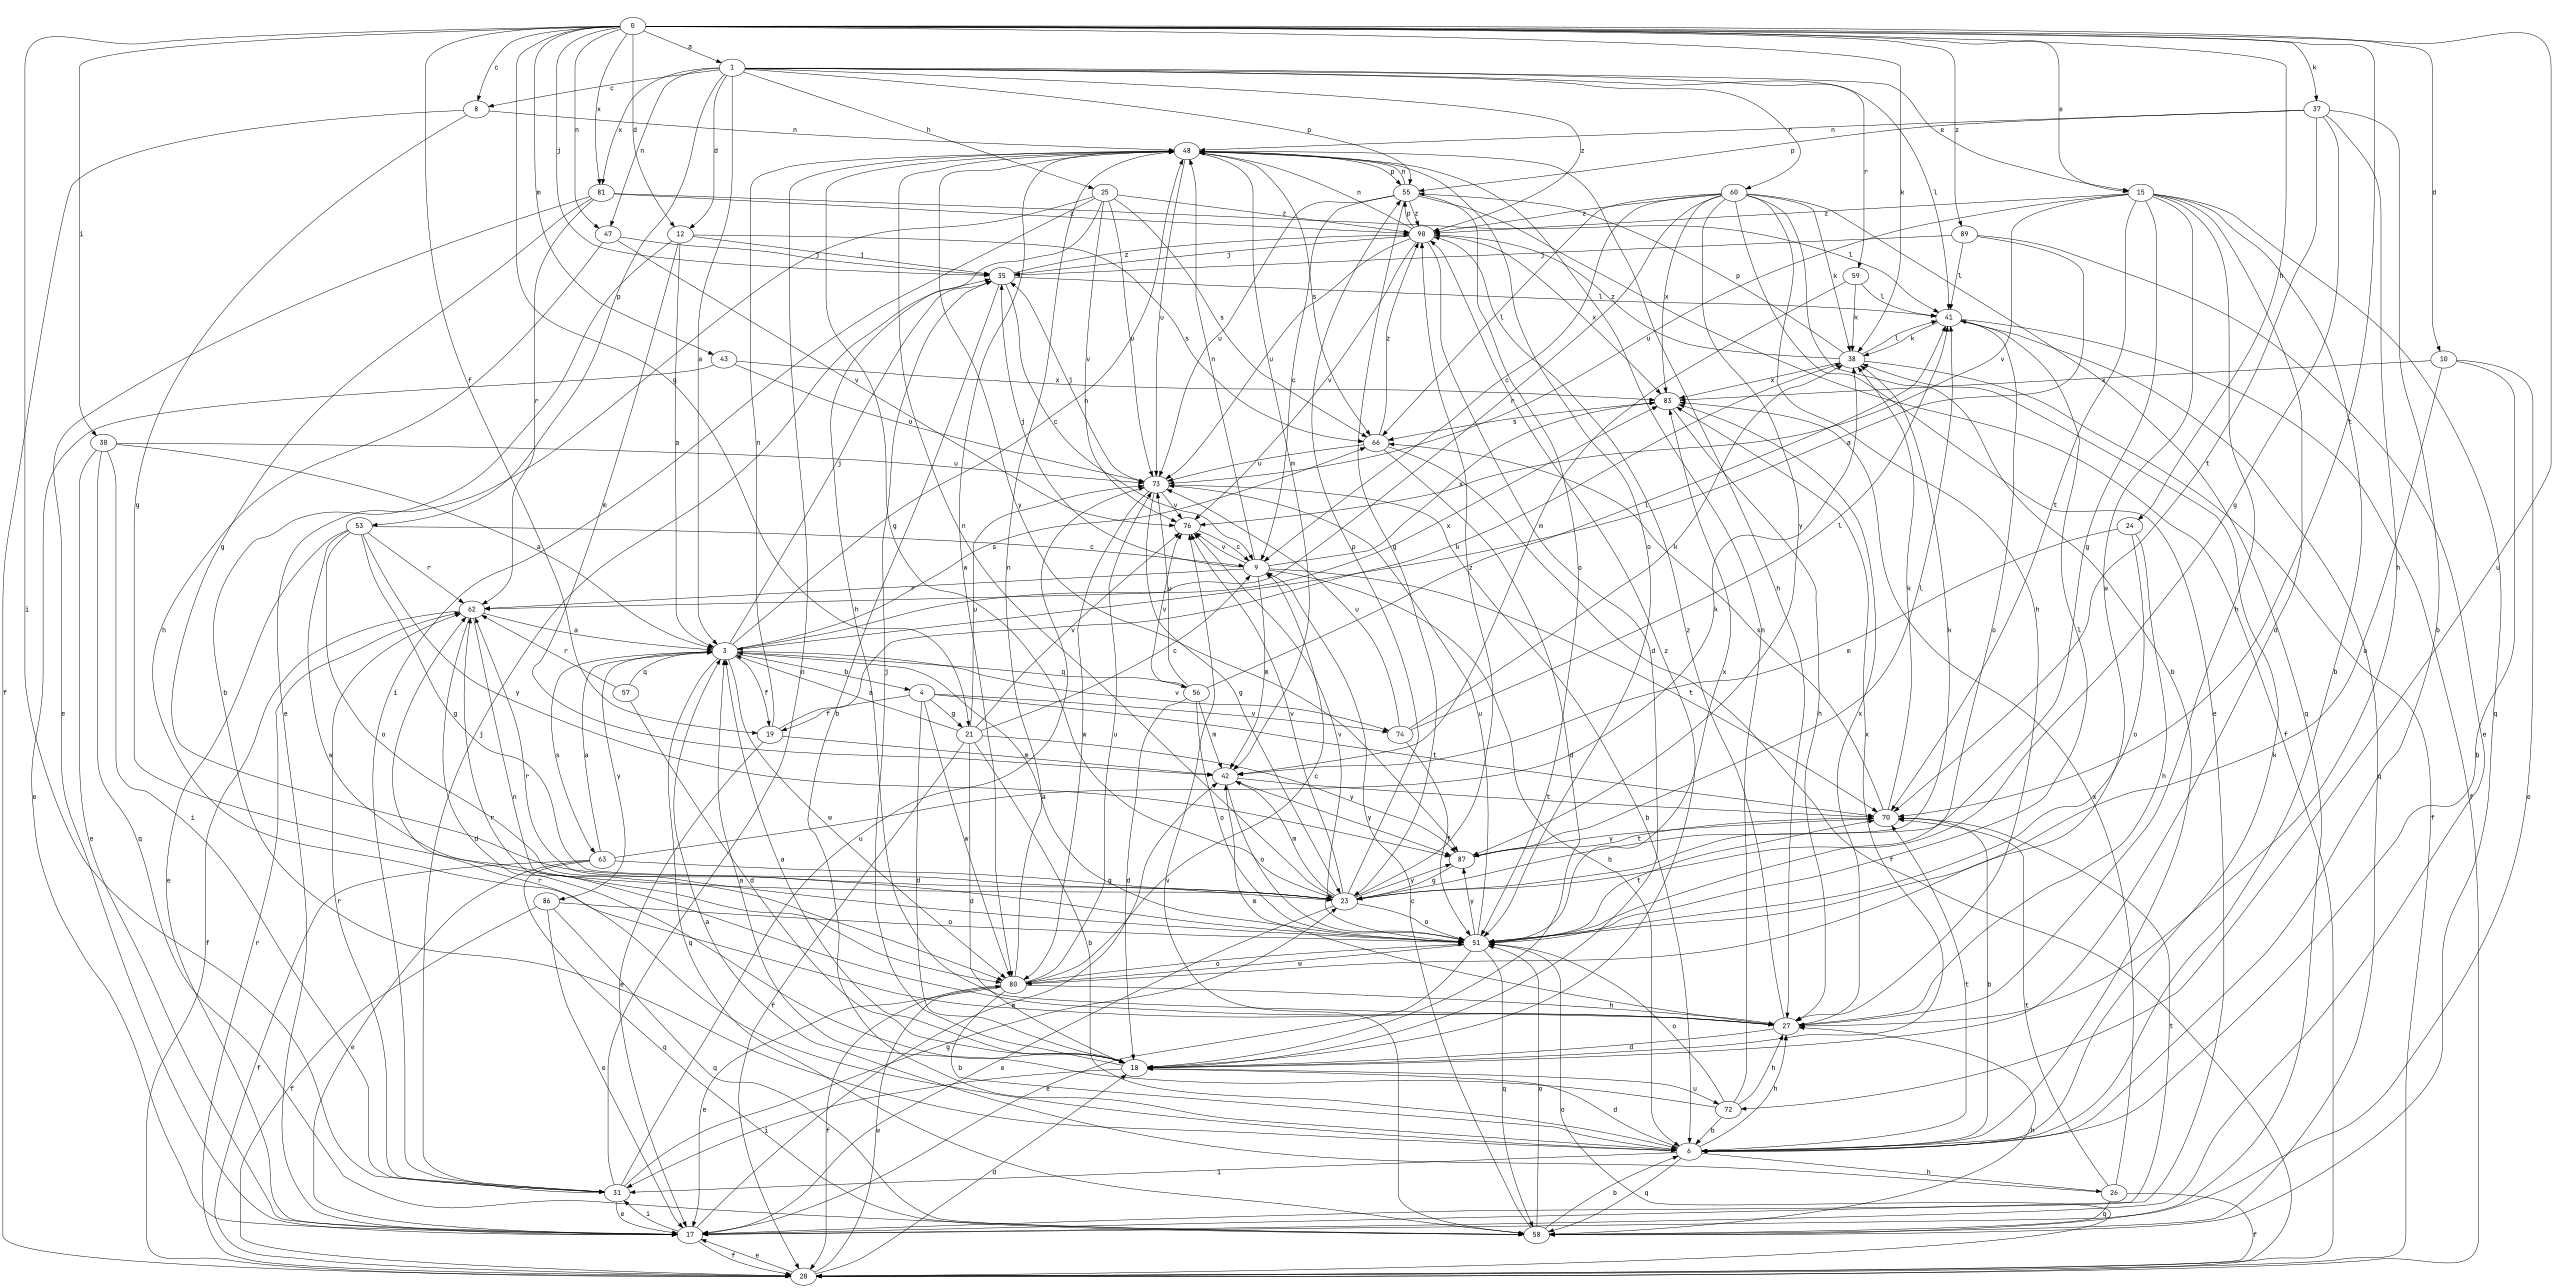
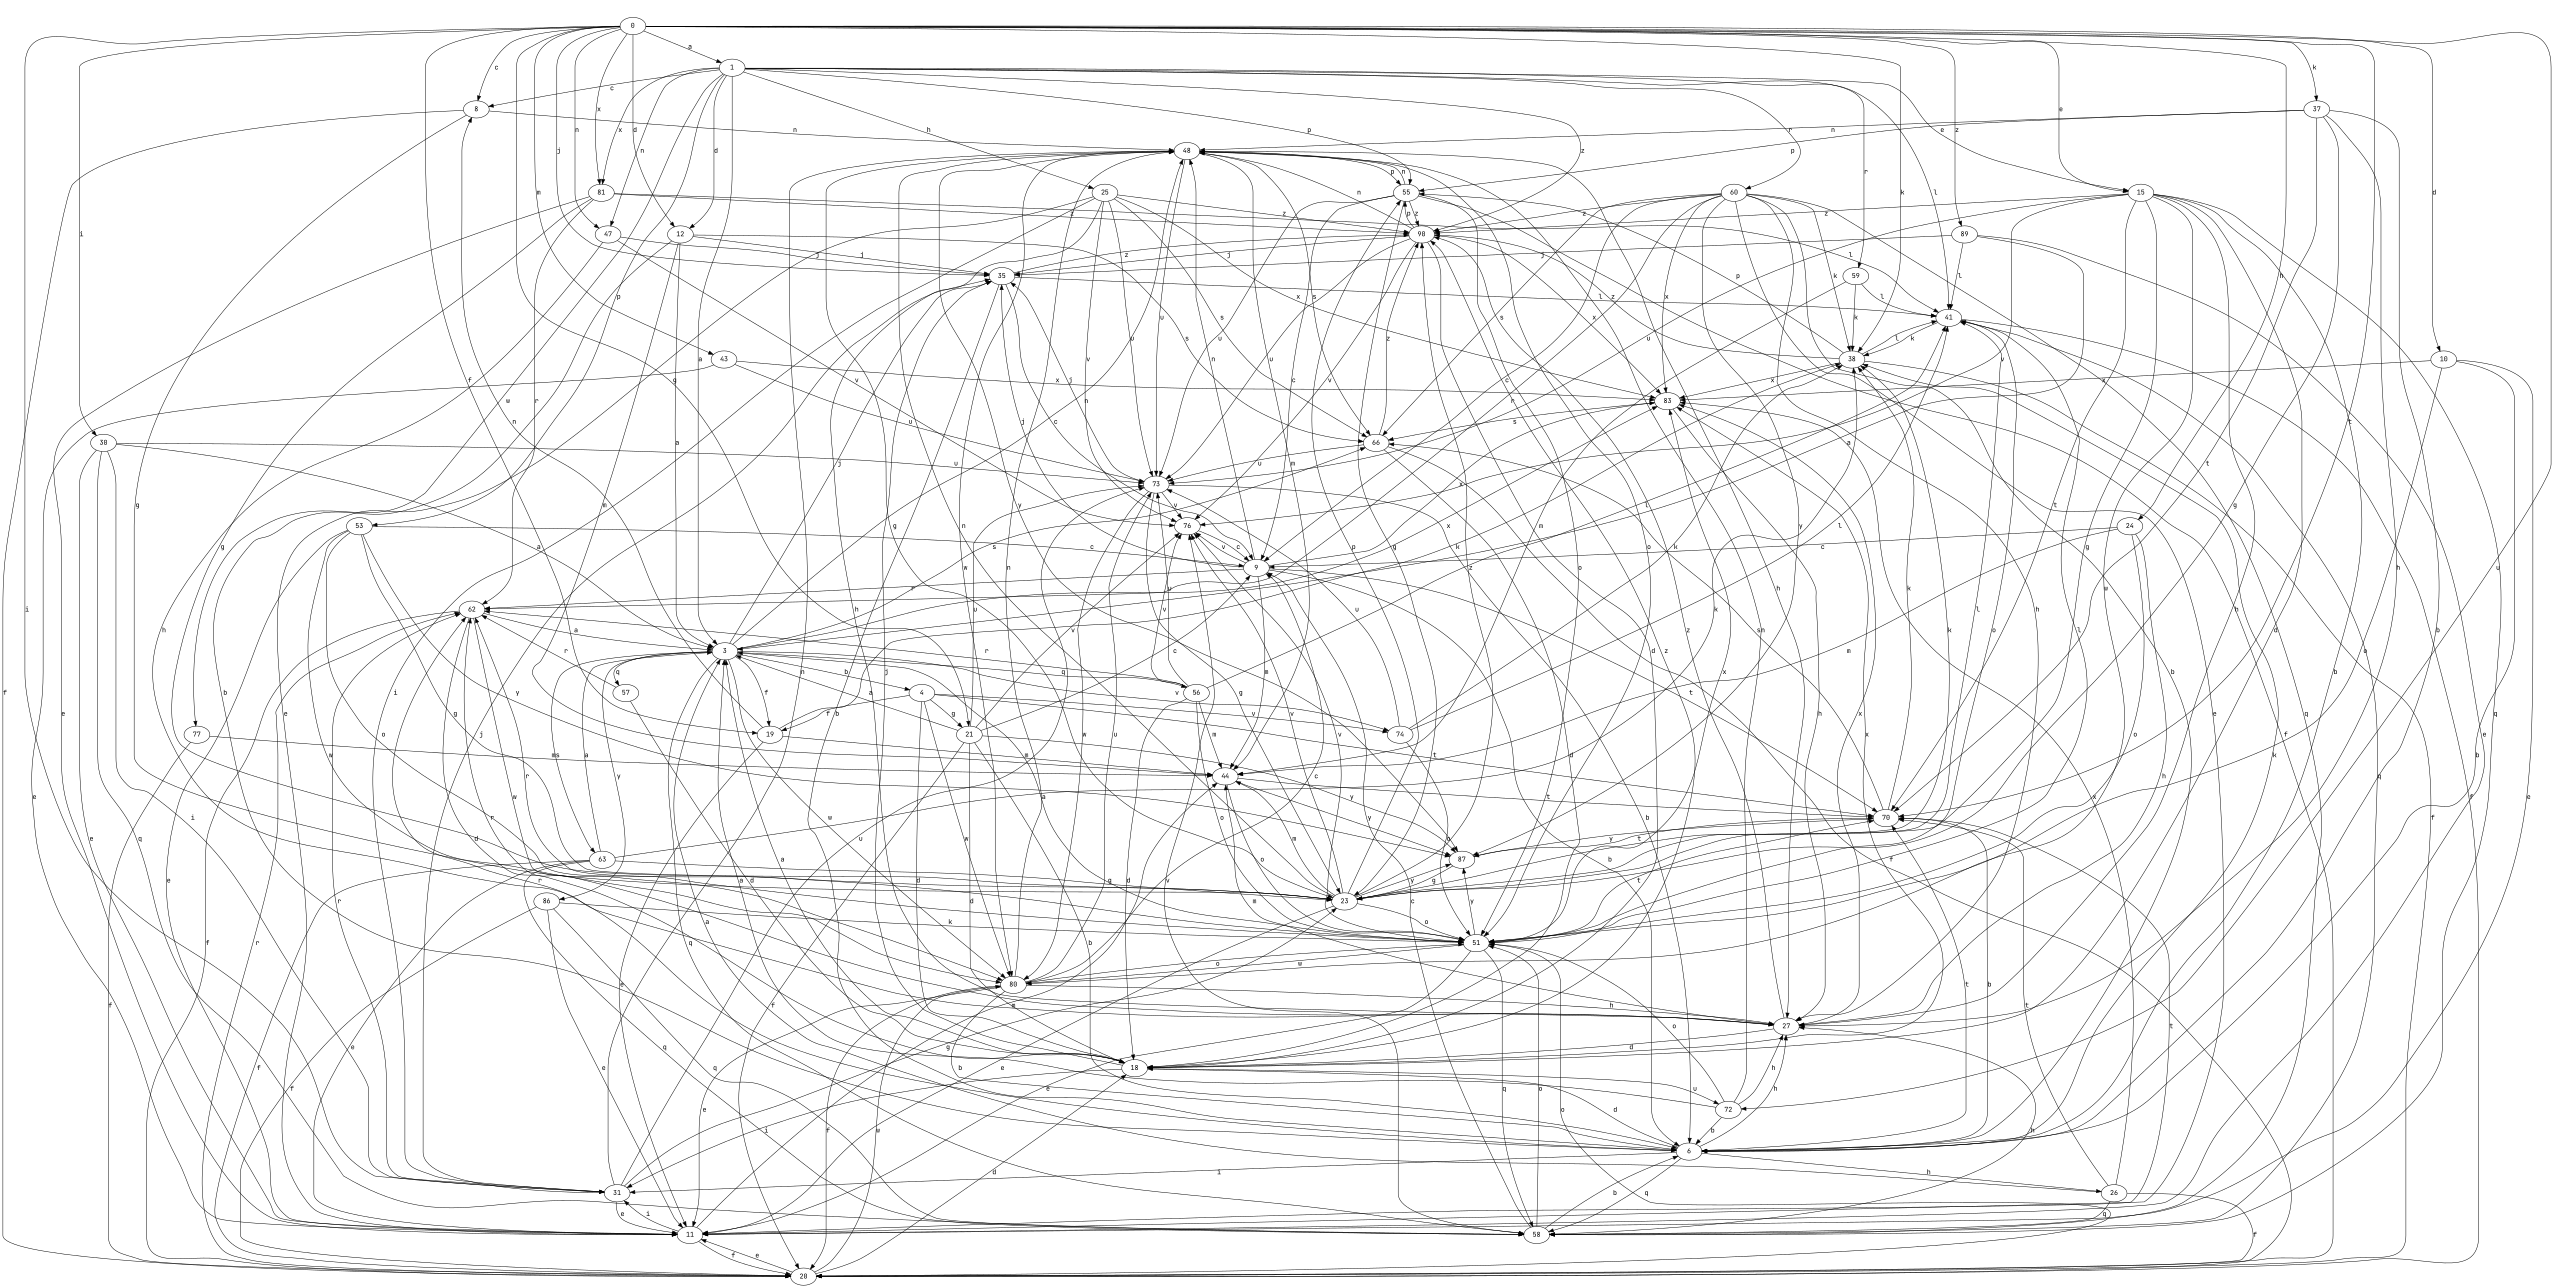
(750, 269) -> (544, 453)
(1502, 318) -> (1502, 318)
none -> (1372, 326)
none -> (1696, 550)
(414, 567) -> (839, 644)
(1435, 632) -> none
(664, 659) -> (656, 655)
(1847, 708) -> (1944, 799)
none -> (197, 735)
(1225, 776) -> (1225, 776)
(515, 797) -> (515, 797)
(1449, 839) -> (1449, 839)
(950, 922) -> (950, 922)
(690, 1235) -> (690, 1235)
